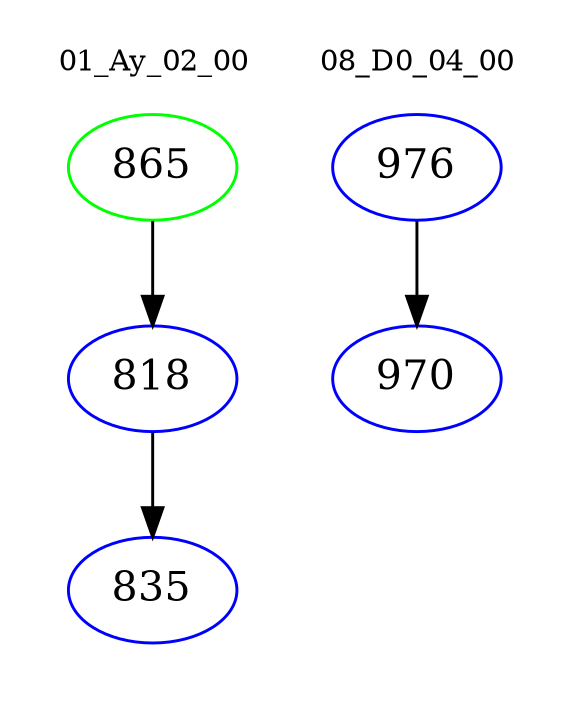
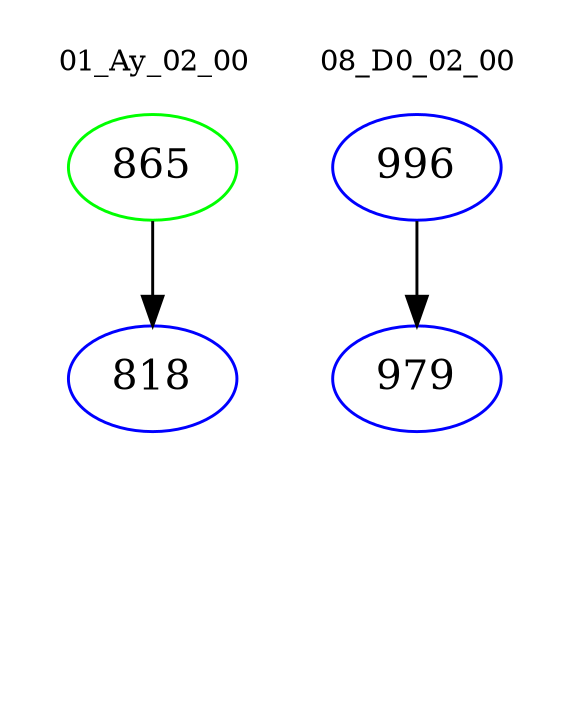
(418, 63) -> (418, 63)
(417, 167) -> (417, 167)
(417, 379) -> (417, 379)
(153, 590) -> none
